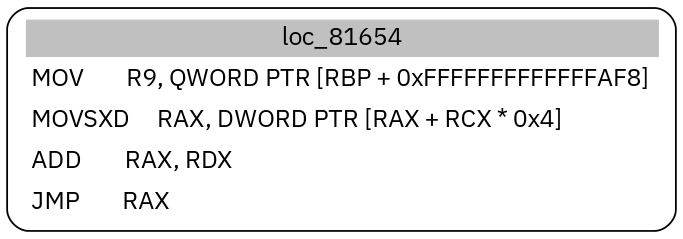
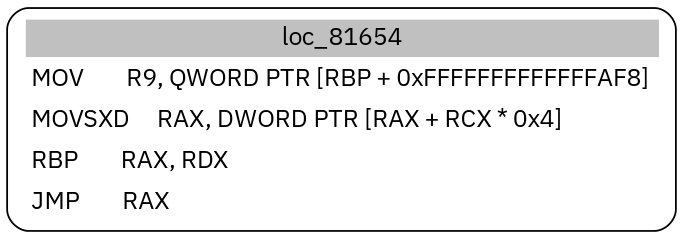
(132, 160) -> (130, 160)
